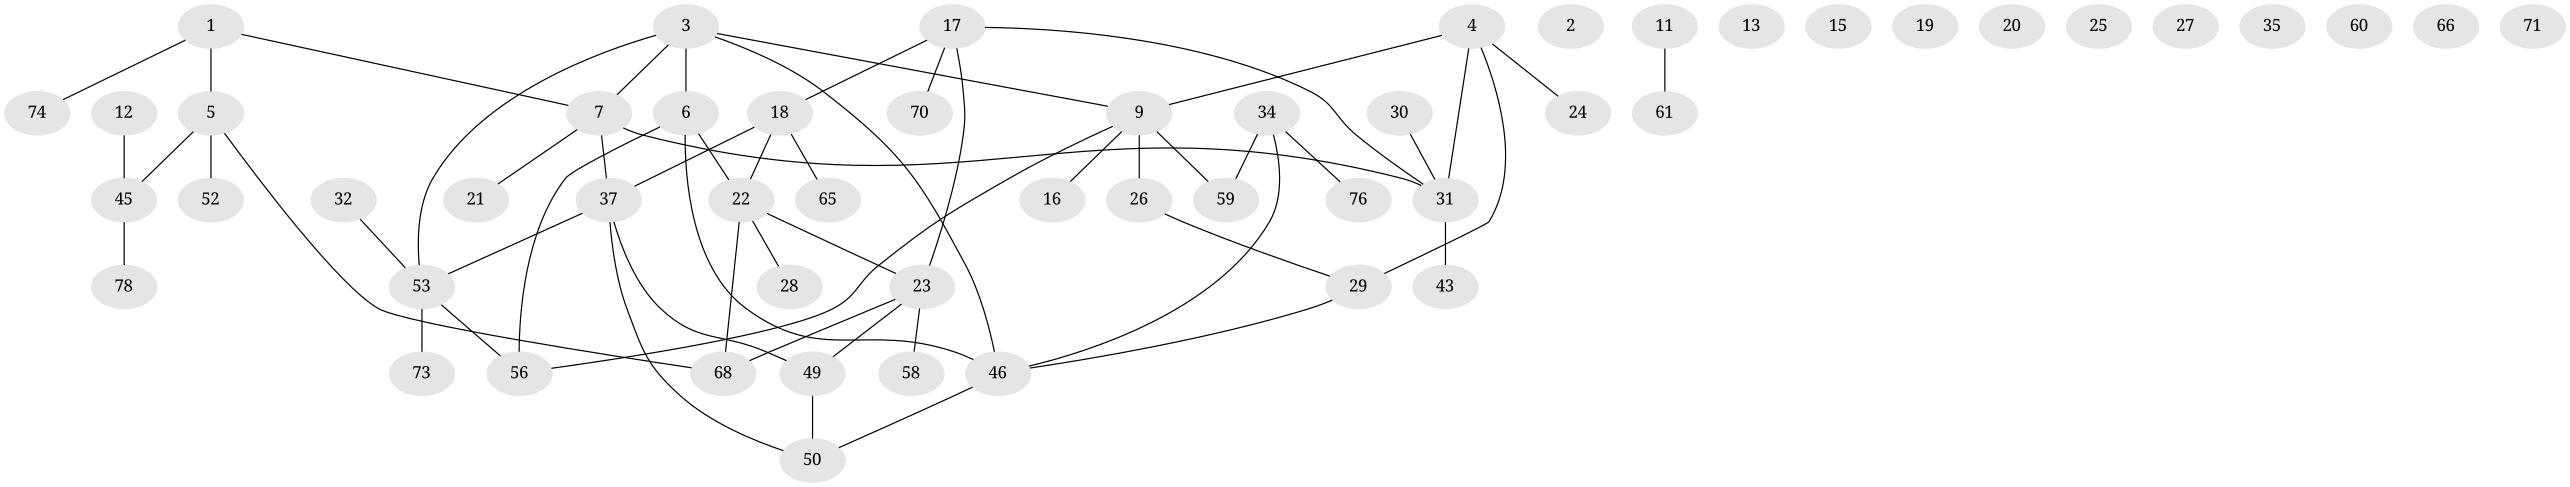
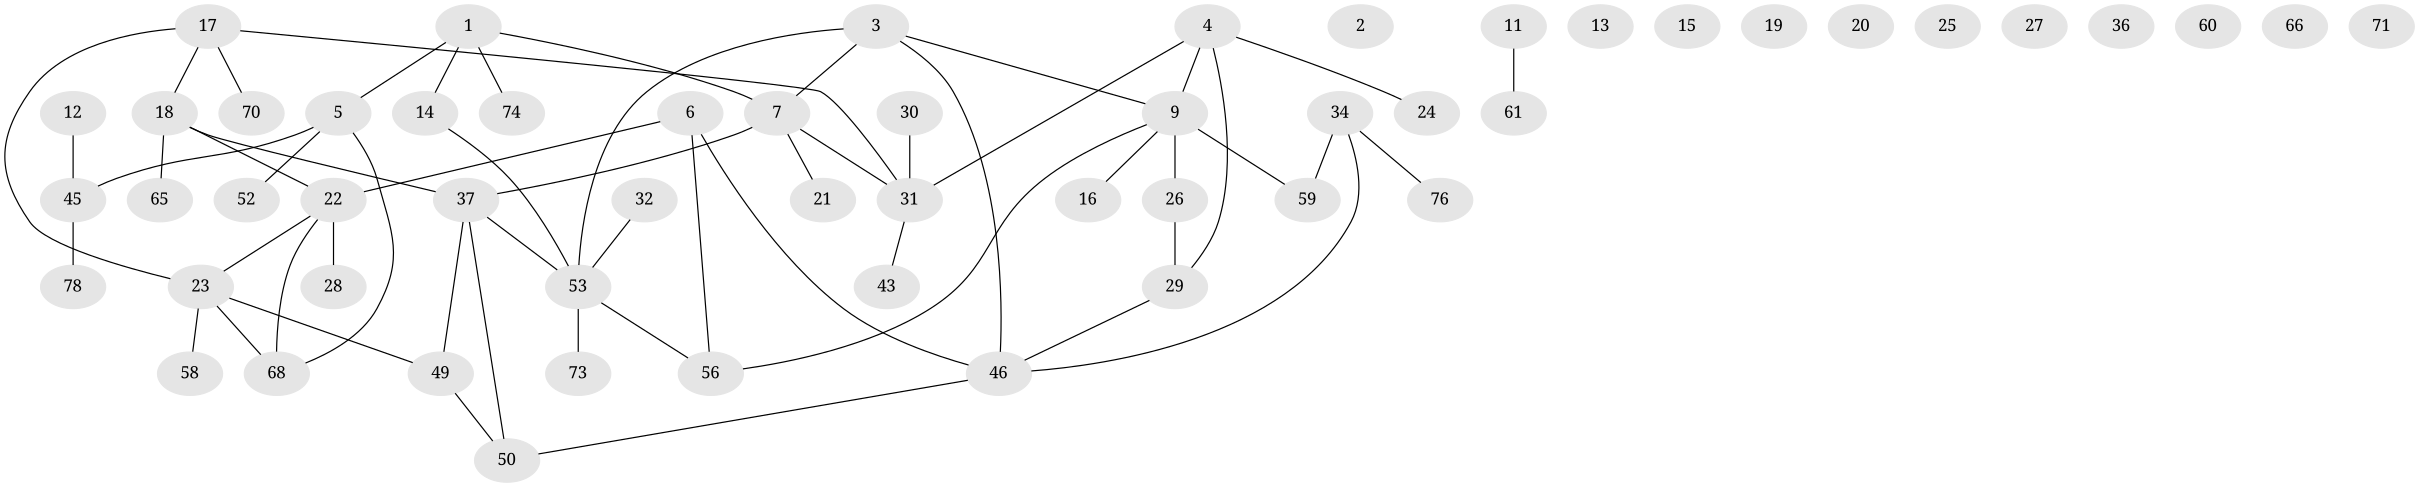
(2272, 27) -> (2121, 27)
(686, 70) -> none
none -> (425, 113)
